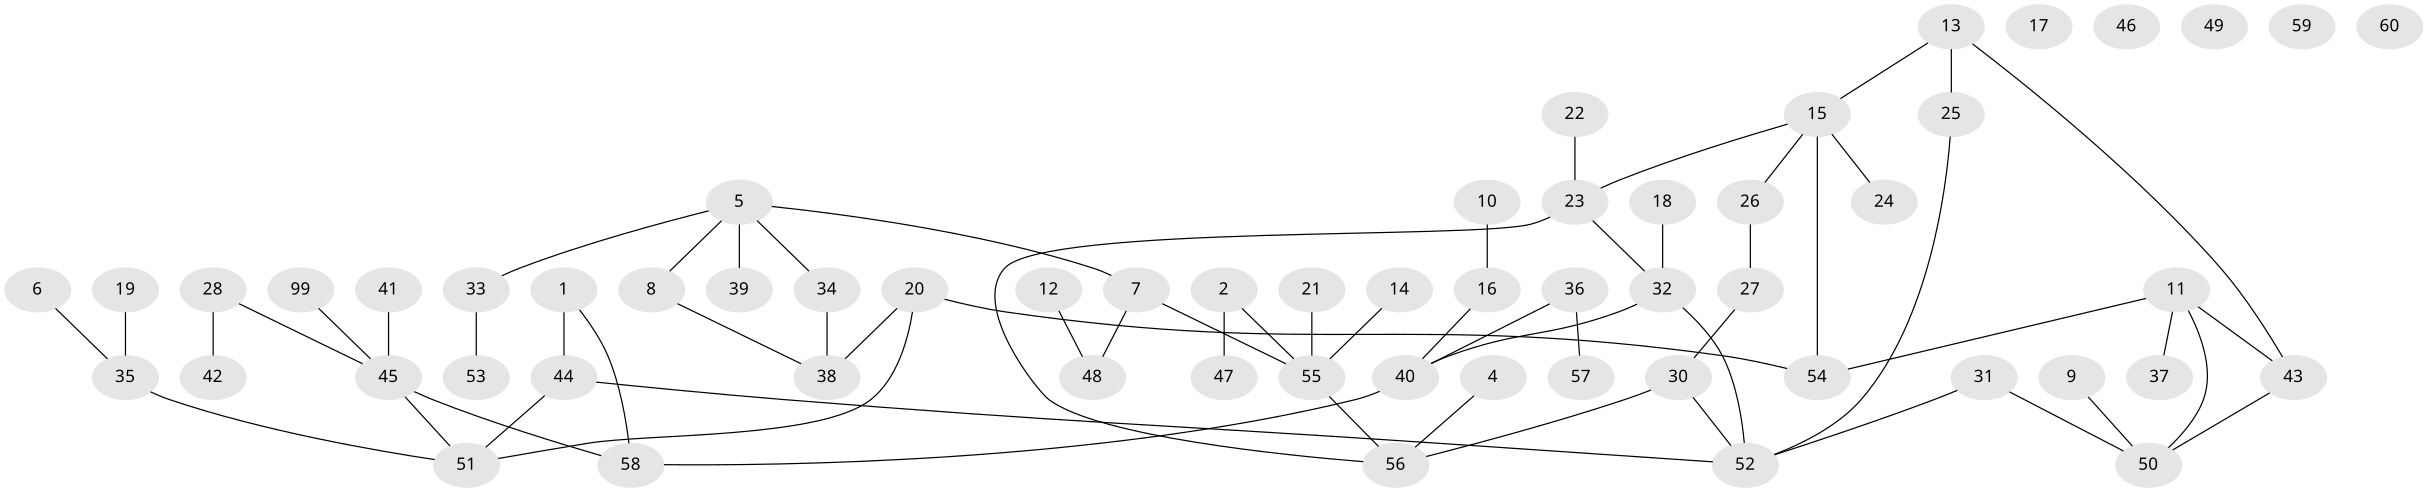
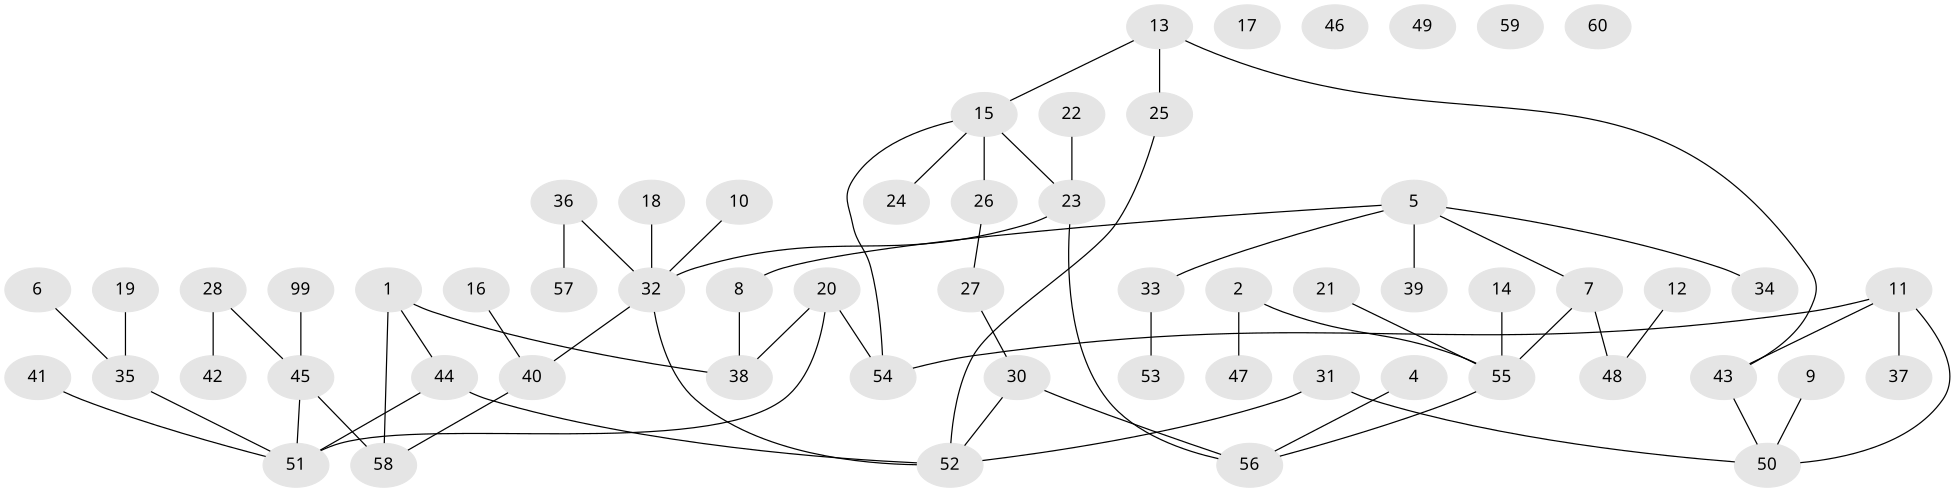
(1487, 246) -> (696, 246)
(1502, 328) -> (608, 246)
(389, 334) -> (163, 427)
(827, 334) -> (559, 346)
